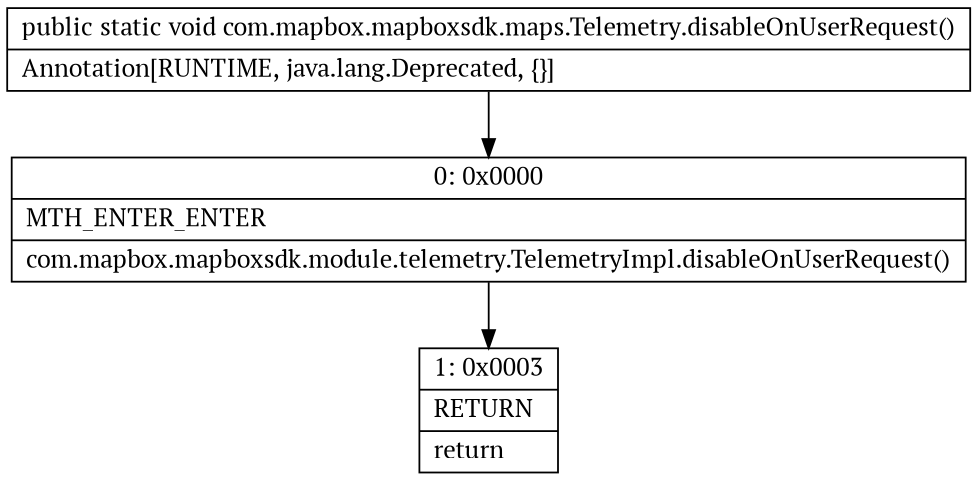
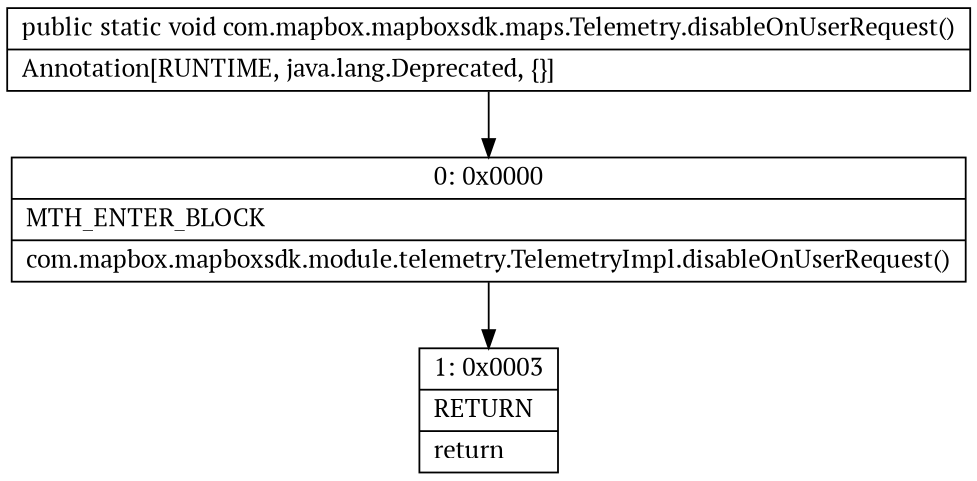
(147, 219) -> (146, 219)
